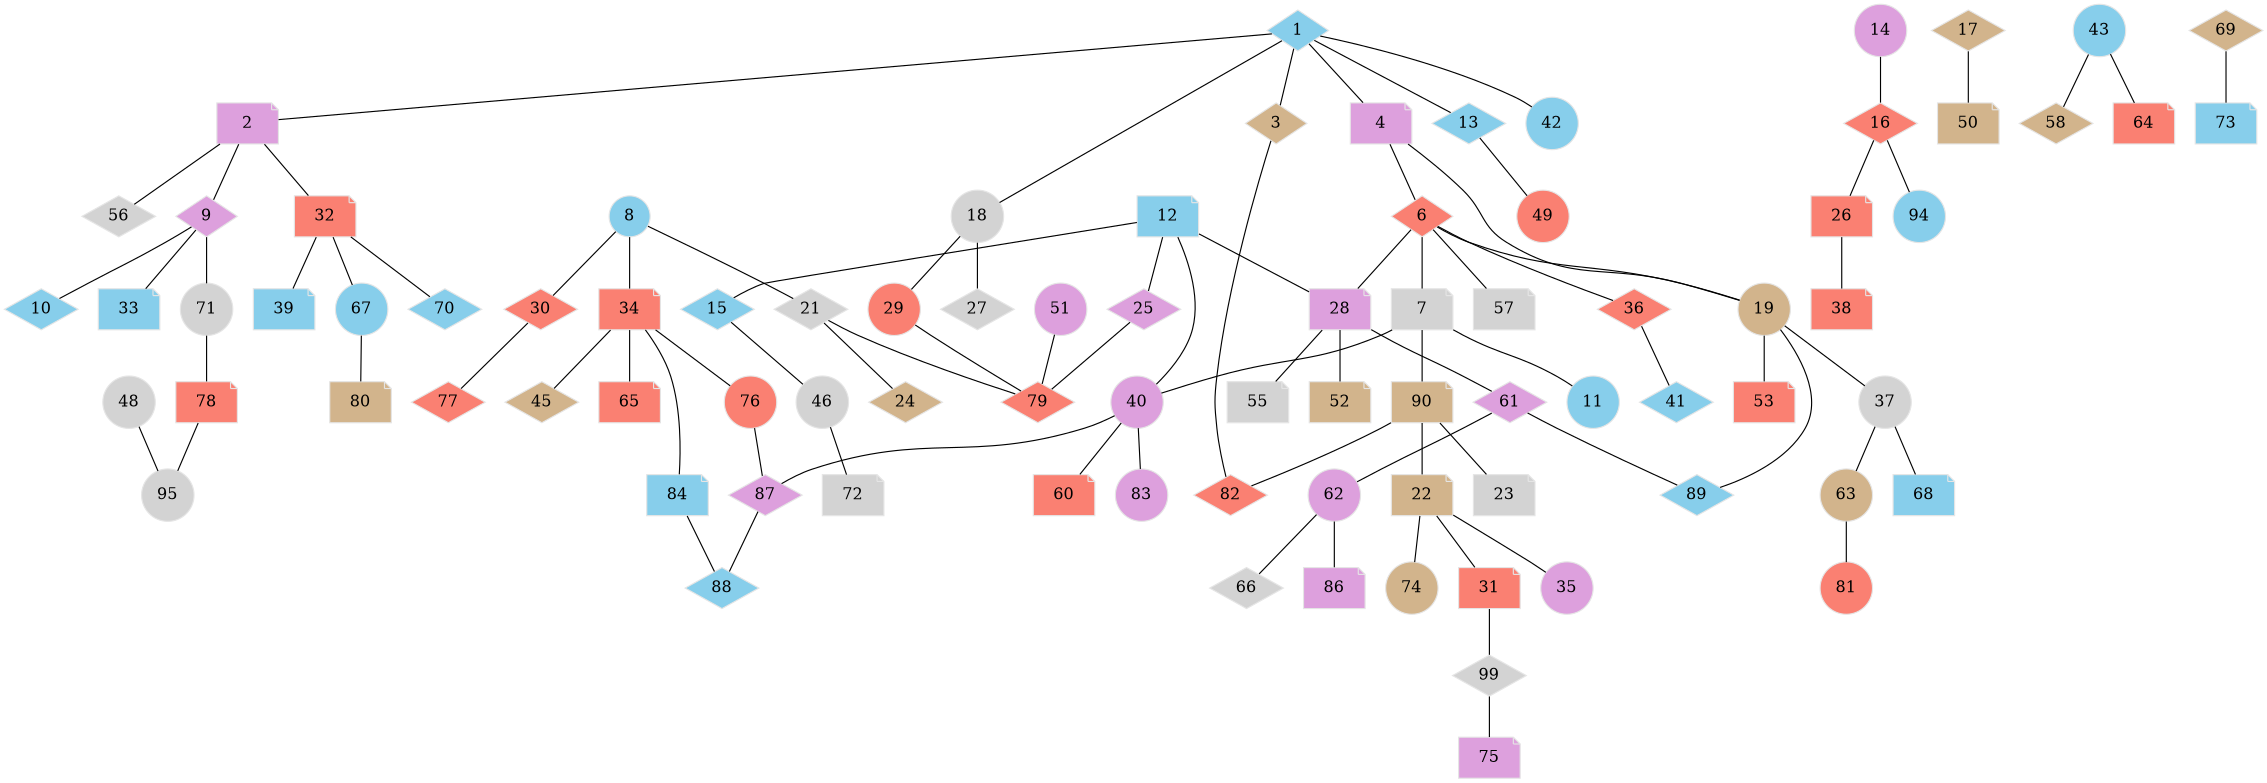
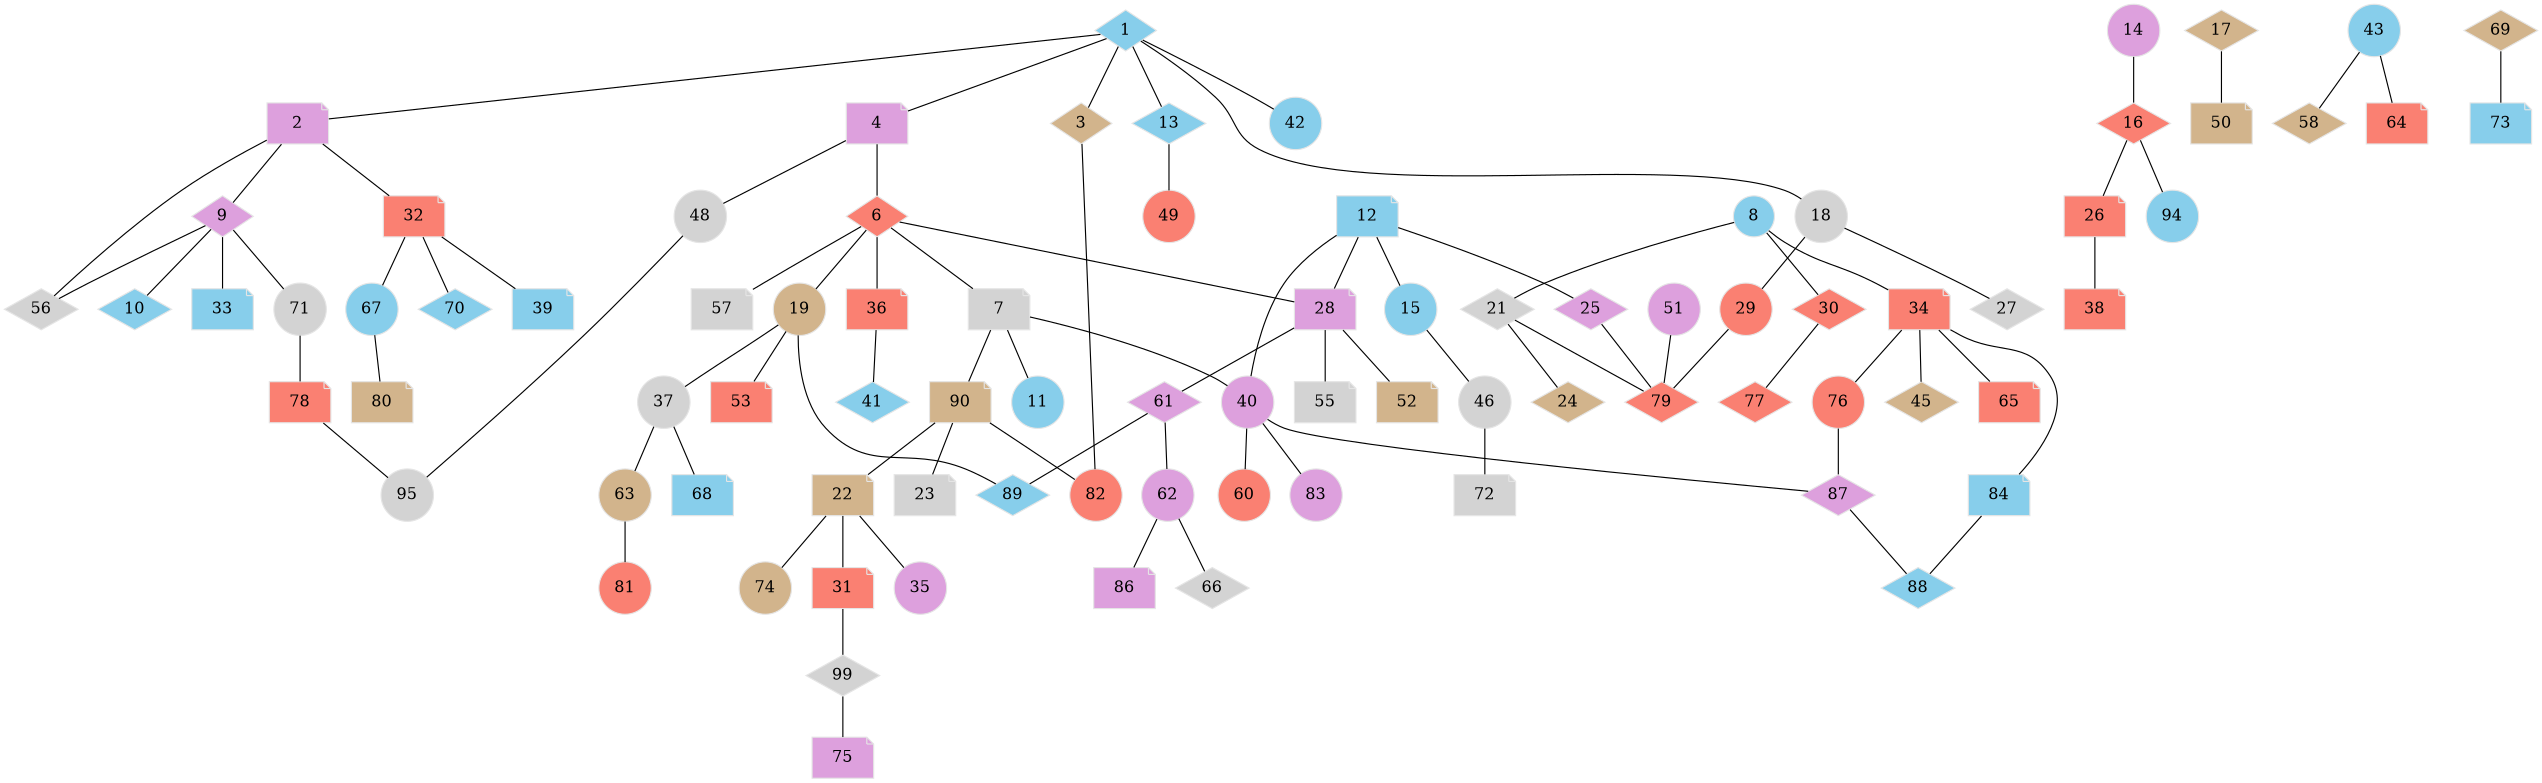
(1518, 248) -> (785, 172)
none -> (132, 261)
(717, 309) -> (1411, 309)
(1634, 309) -> (877, 309)
(1064, 495) -> (1244, 495)
(1231, 495) -> (1096, 495)
